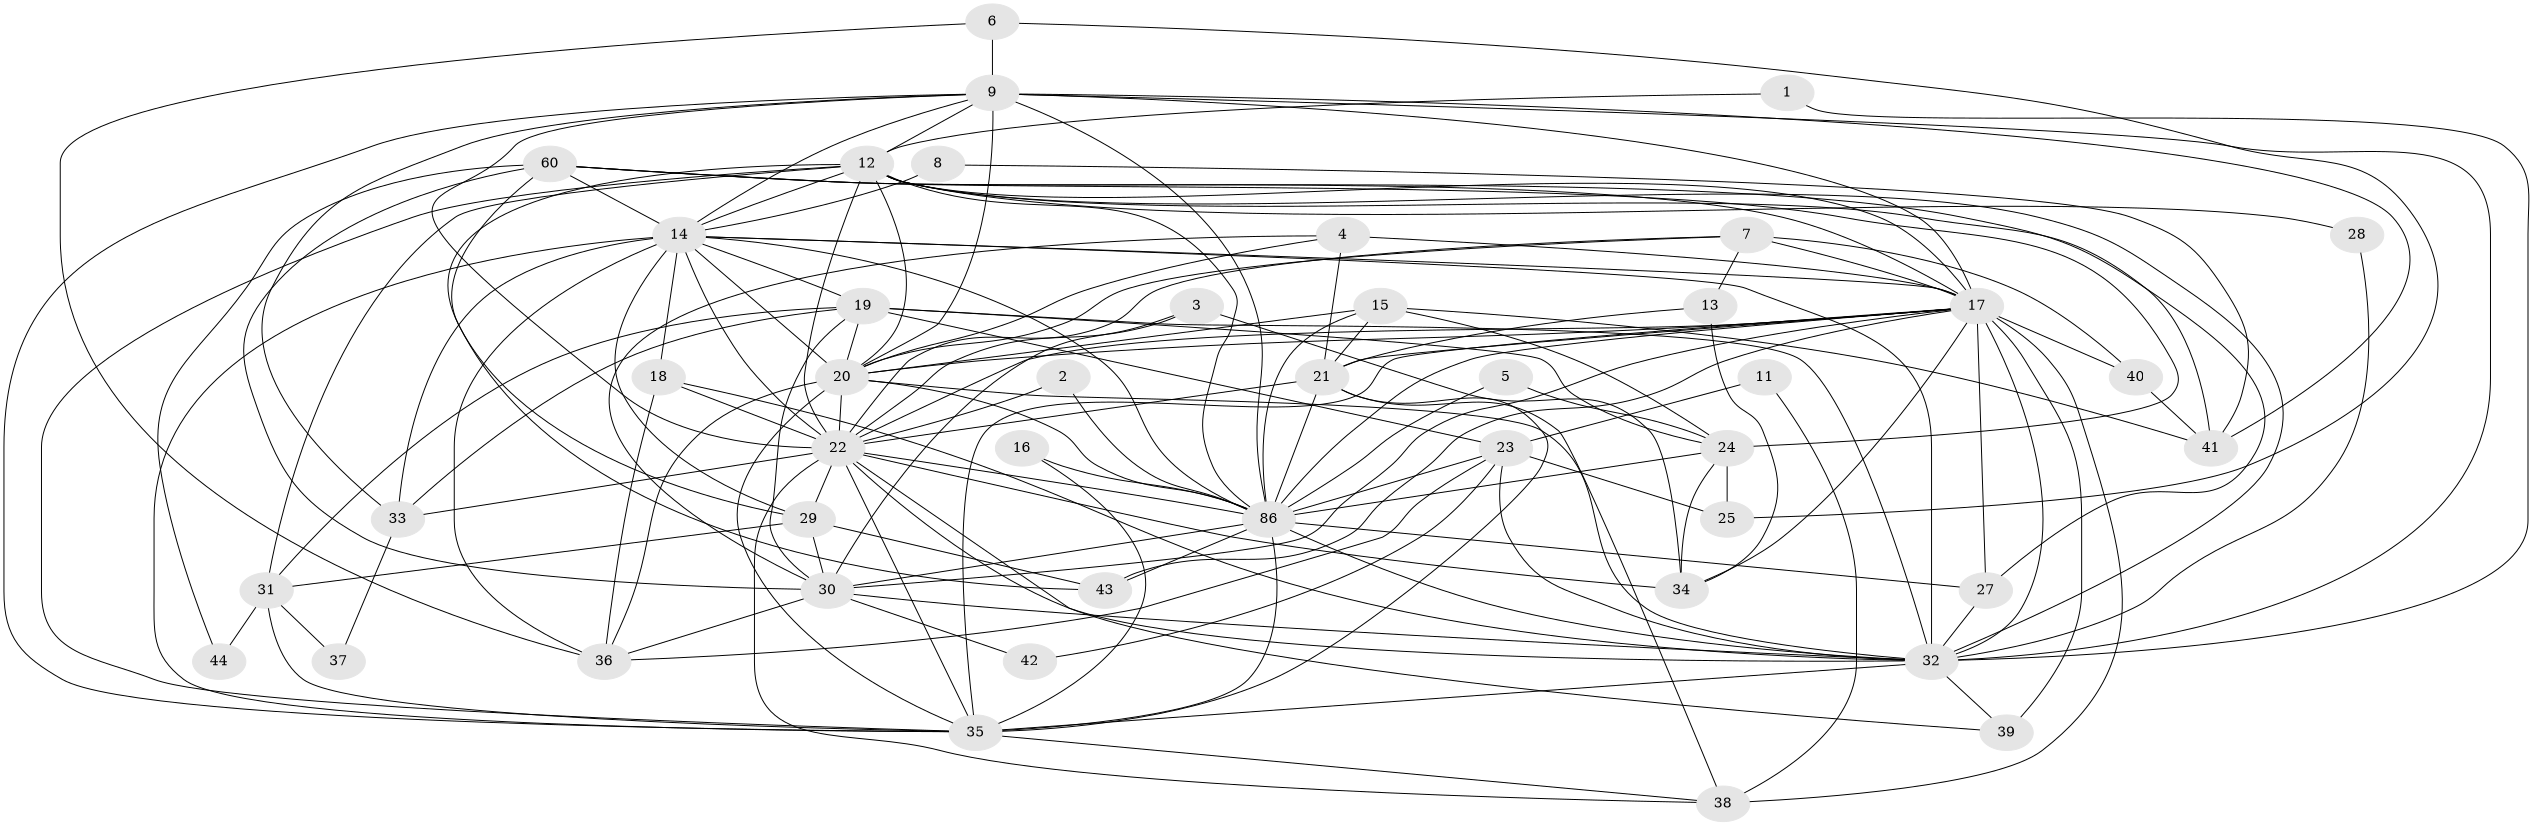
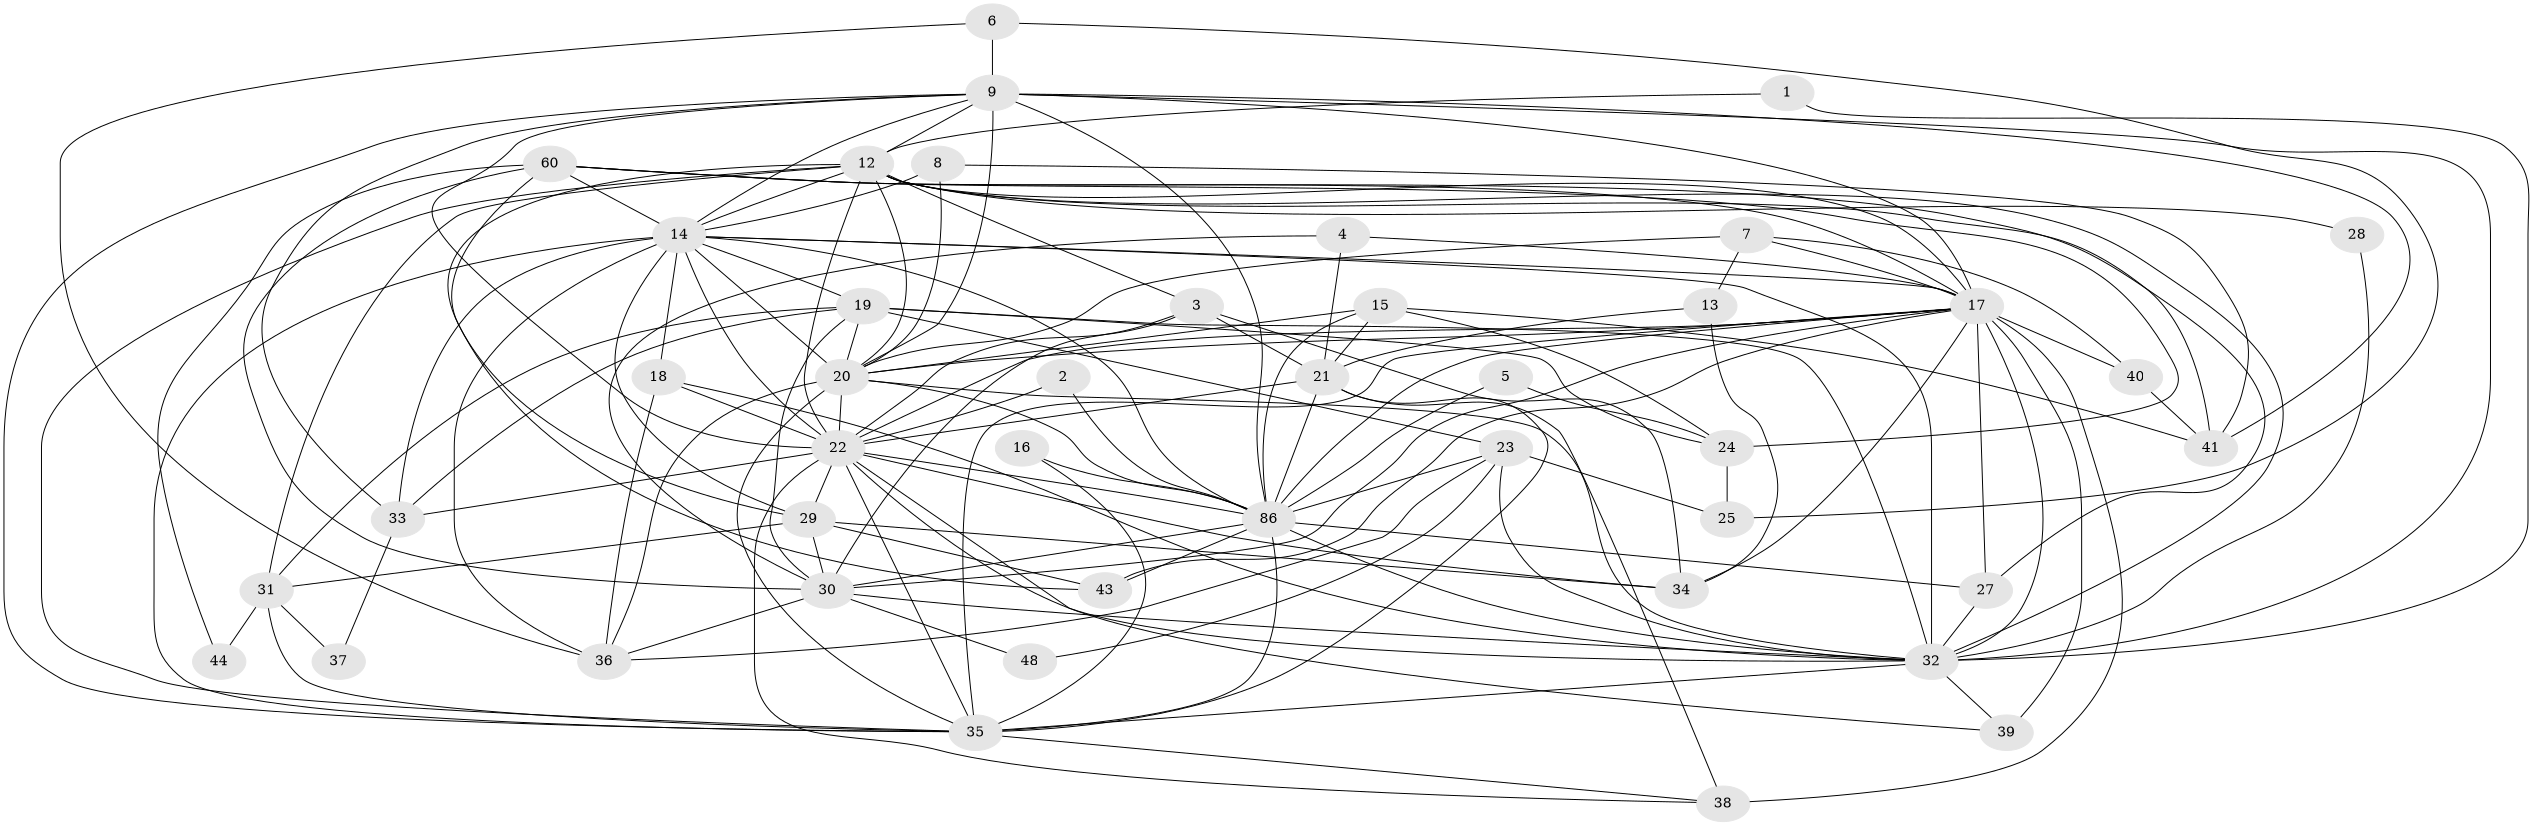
(1173, 232) -> (1031, 237)
(1168, 287) -> none
(1087, 290) -> (932, 288)
(1646, 333) -> (1274, 350)
(1765, 377) -> none
(1508, 482) -> none
(1688, 515) -> (1163, 548)
(1030, 662) -> (1030, 662)
